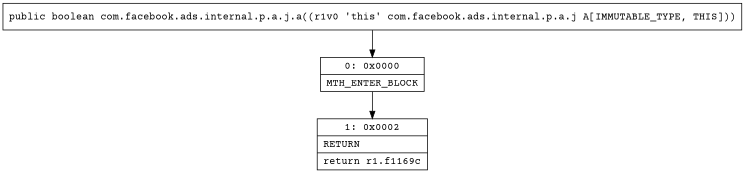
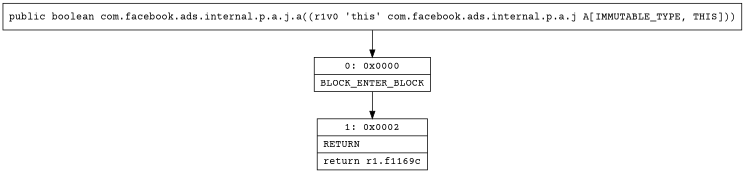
(372, 83) -> (372, 83)
